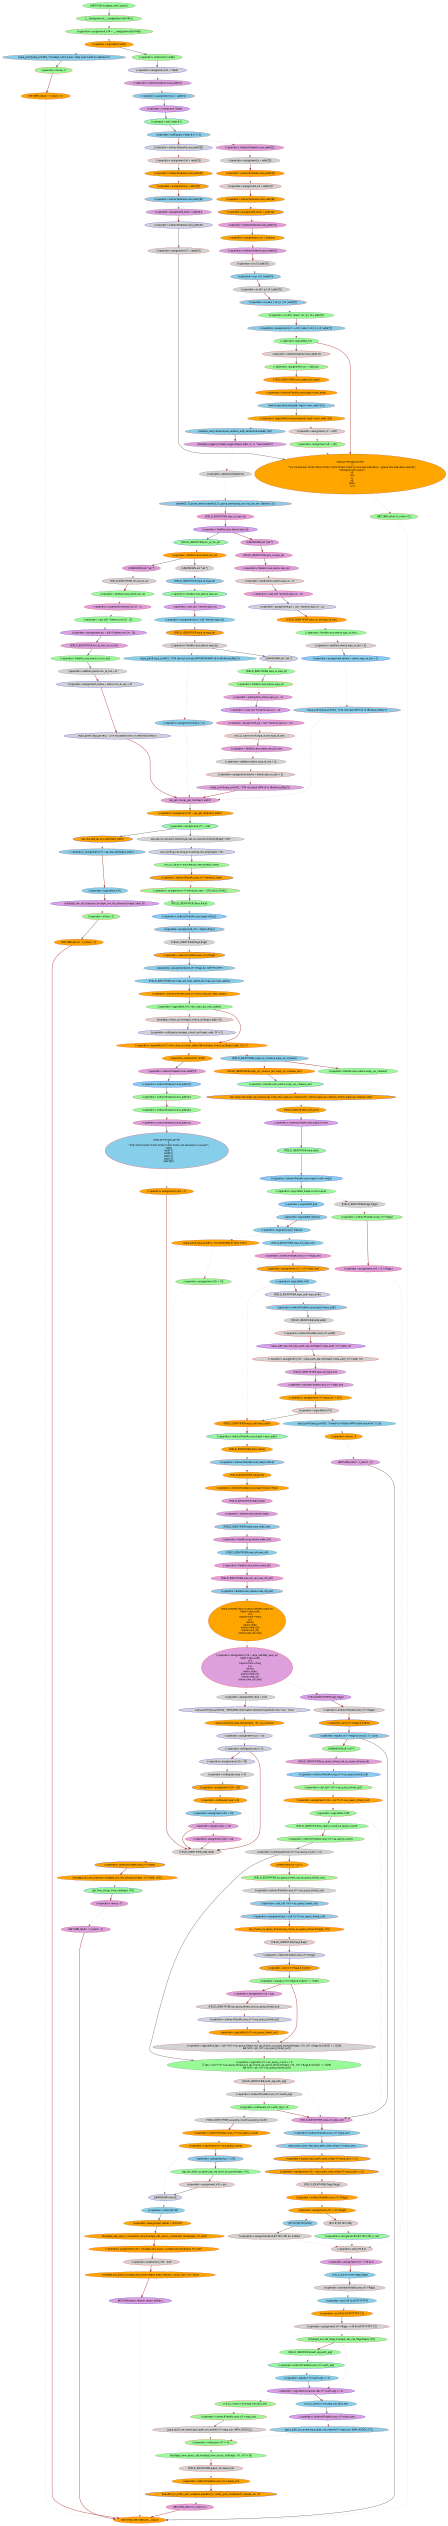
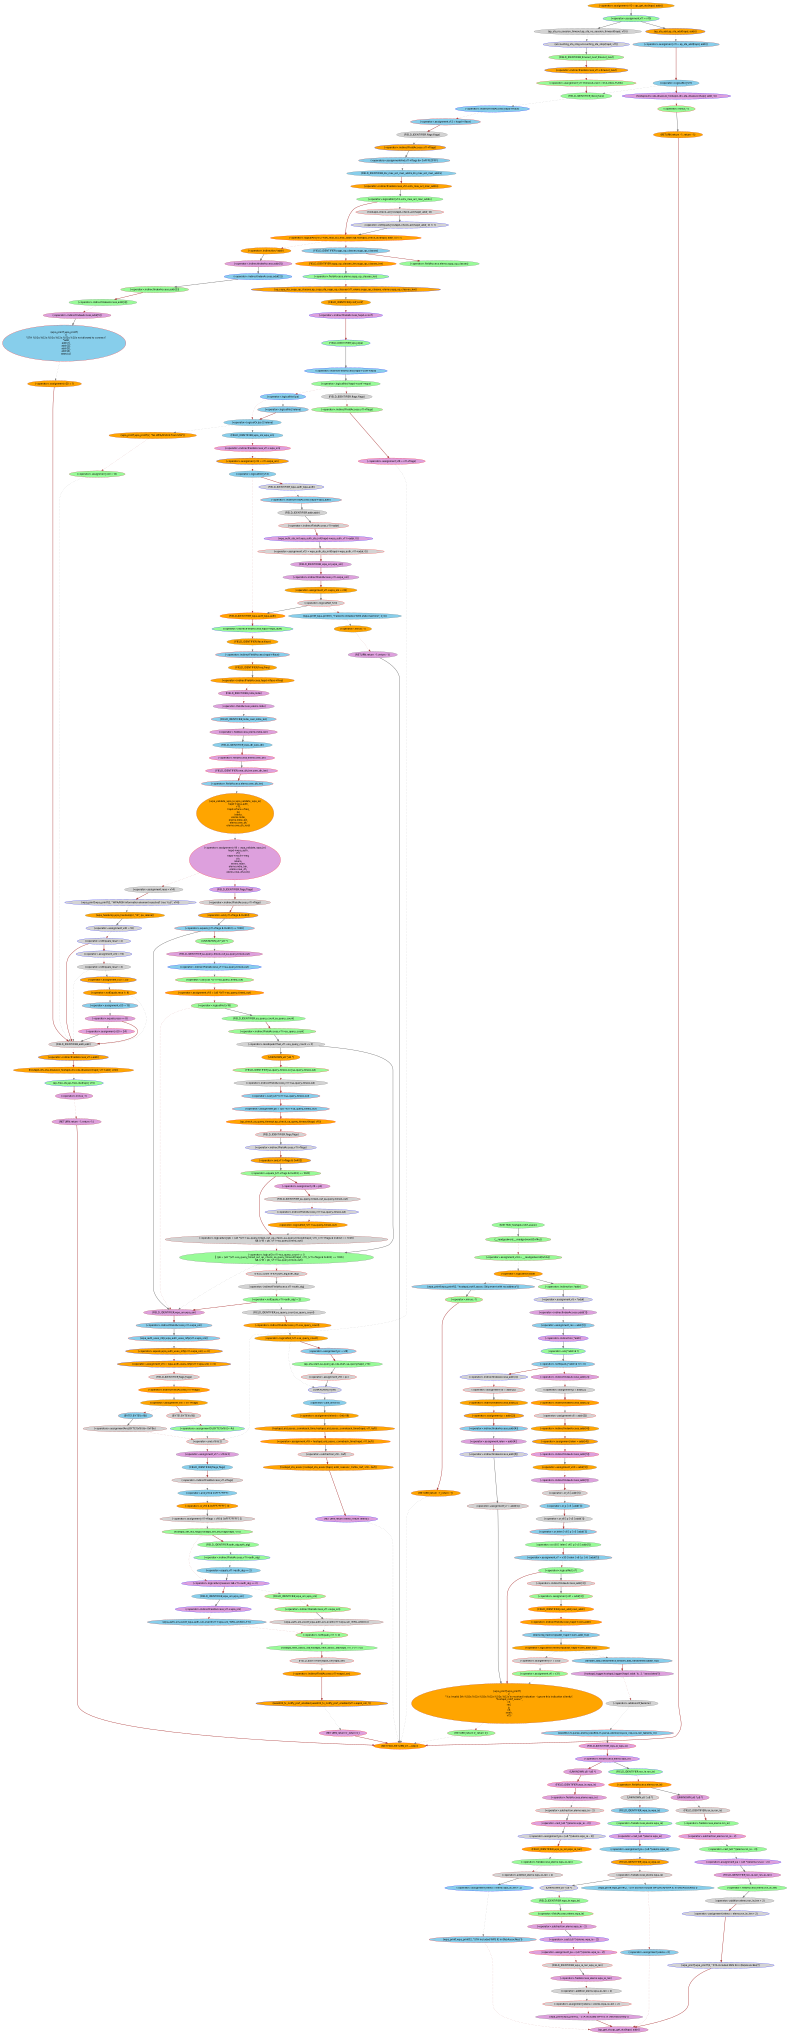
(190, 806) -> none
